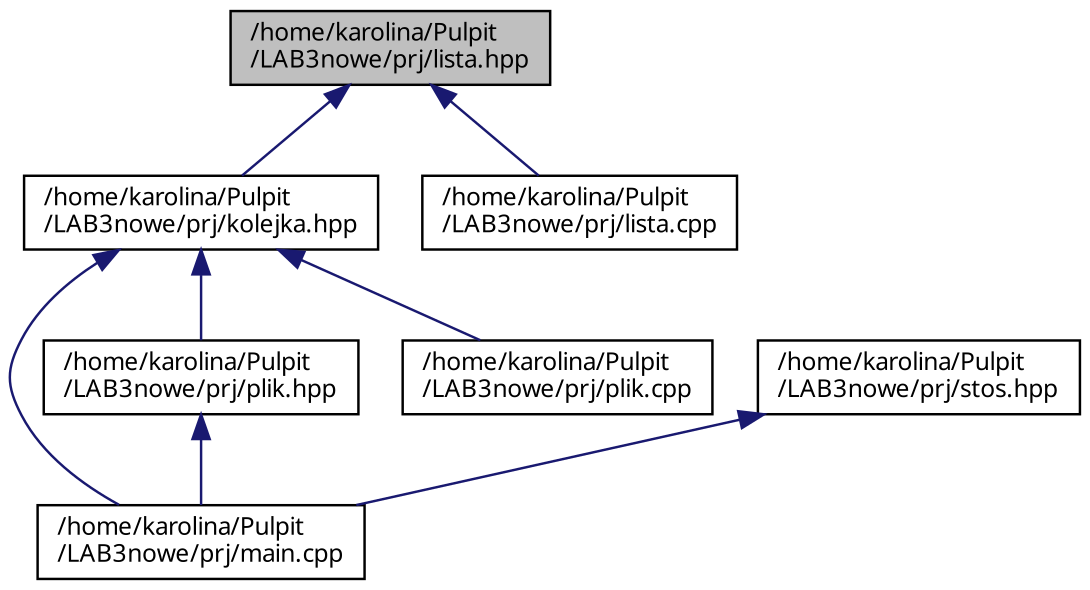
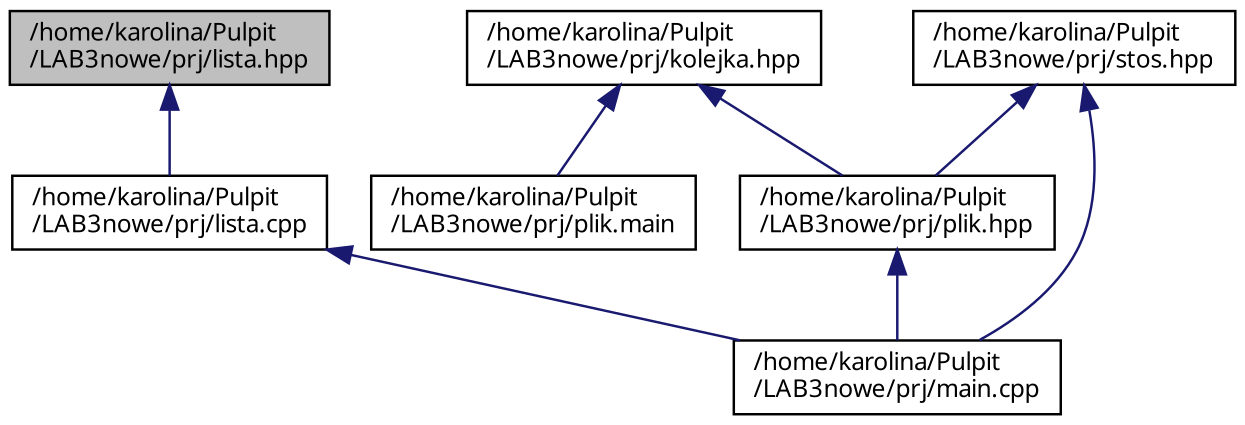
(286, 138) -> none
none -> (977, 139)
(558, 377) -> (533, 213)
(11, 390) -> (545, 298)
